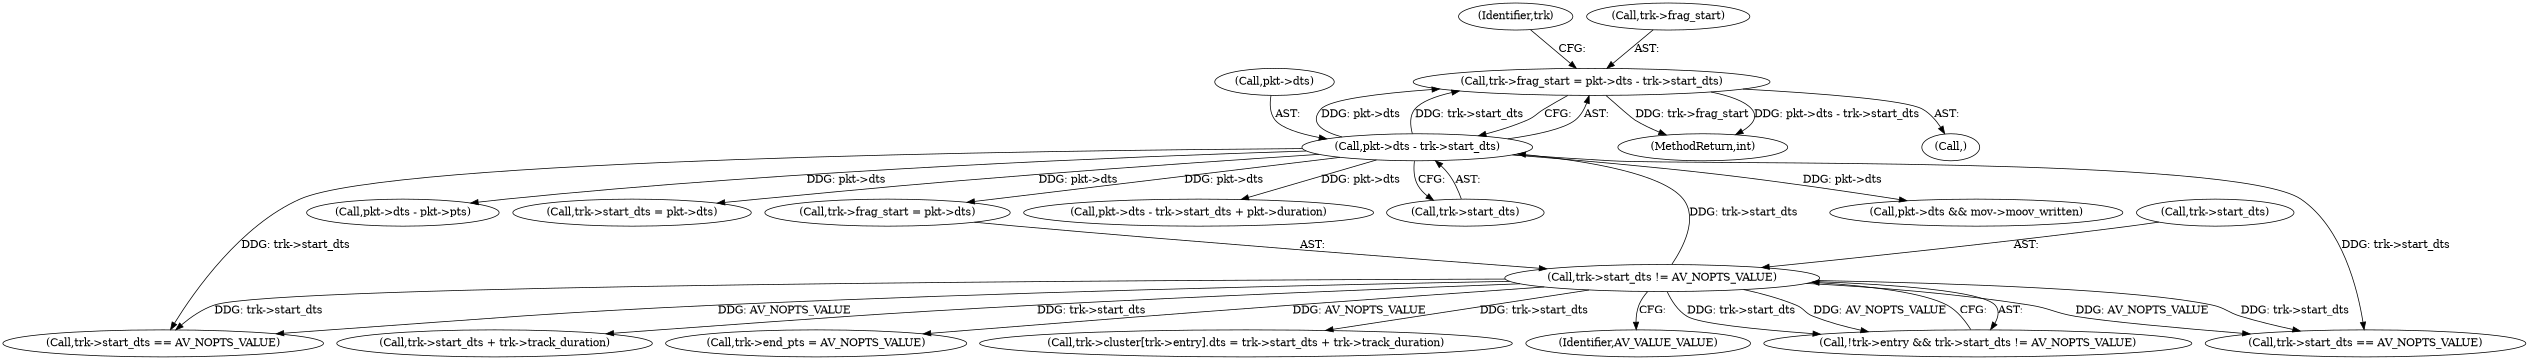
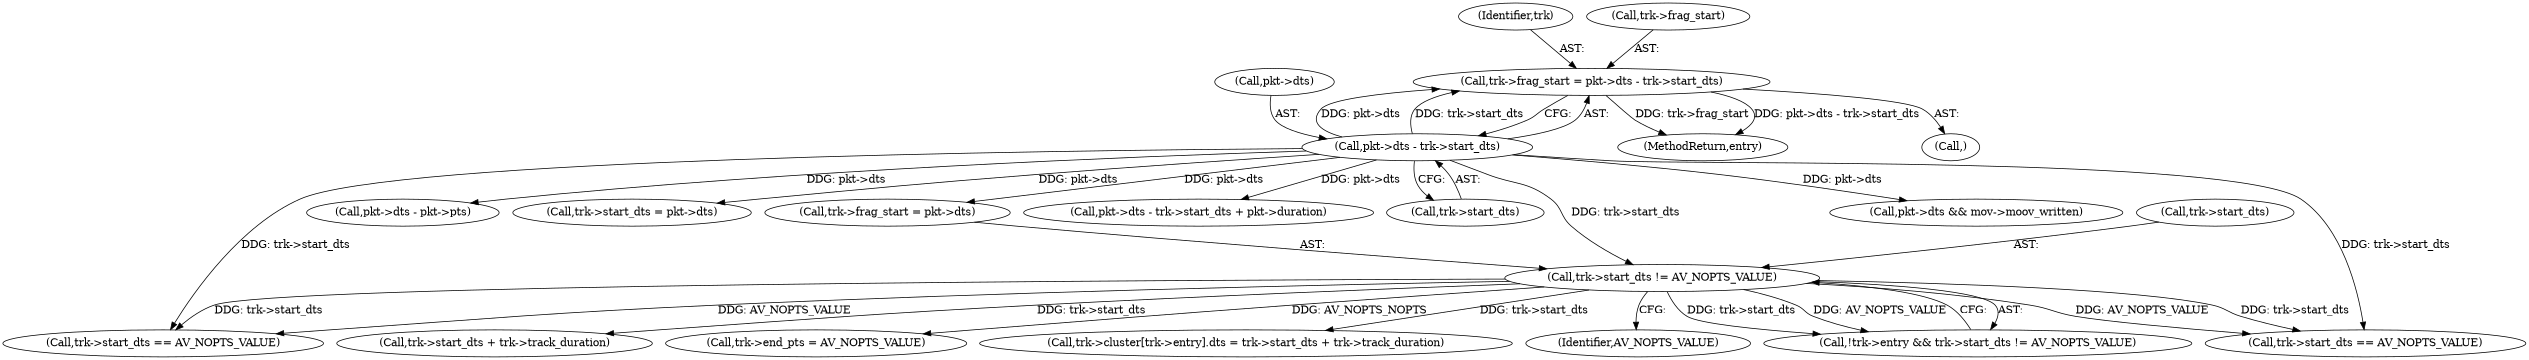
(1574, 49) -> (1574, 49)
(1703, 147) -> (1703, 147)
(1642, 176) -> (1547, 196)
(1359, 311) -> (1359, 311)
(1638, 343) -> (1638, 343)
